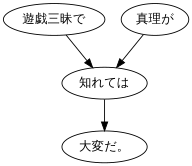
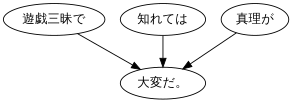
(77, 48) -> (105, 49)
(133, 48) -> (213, 48)
